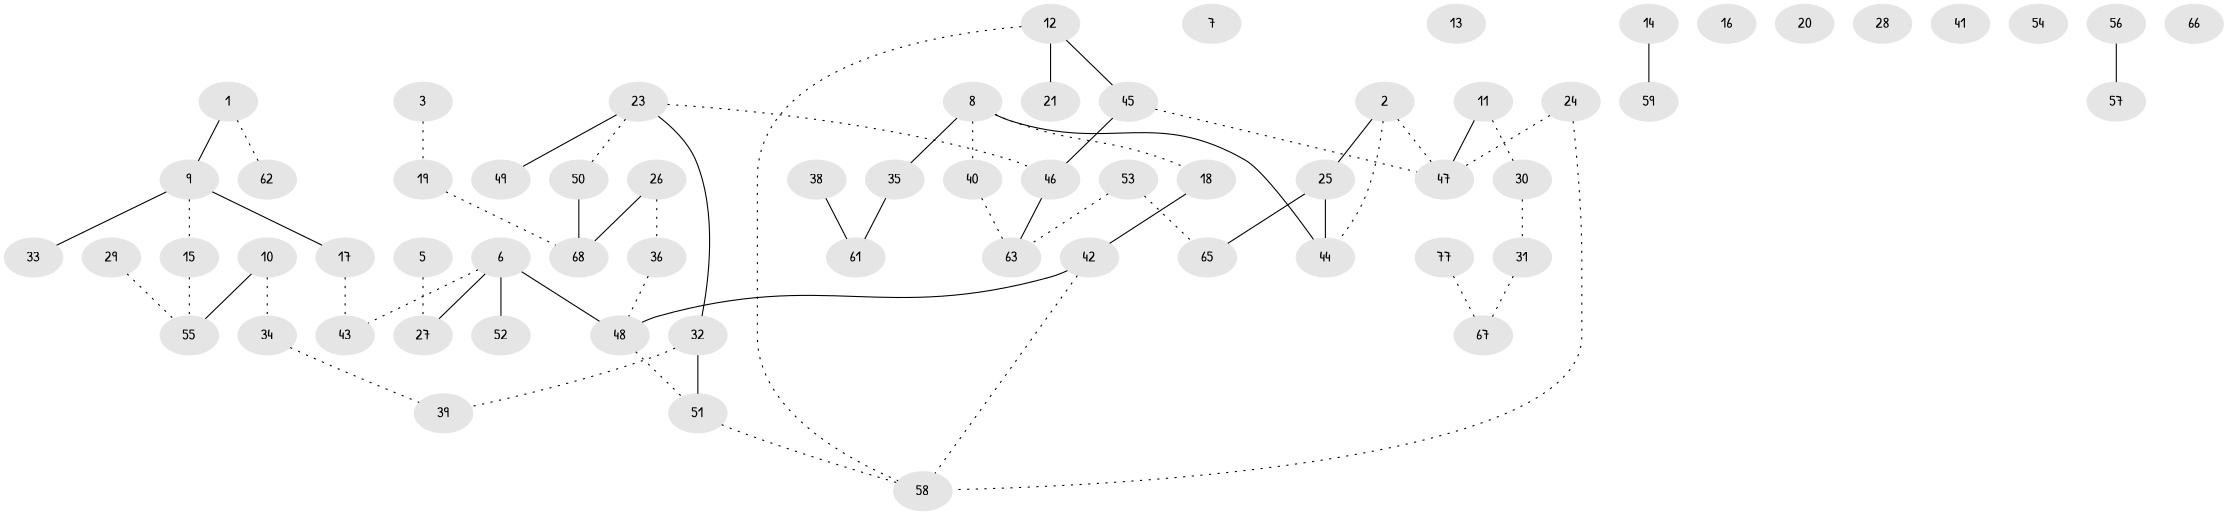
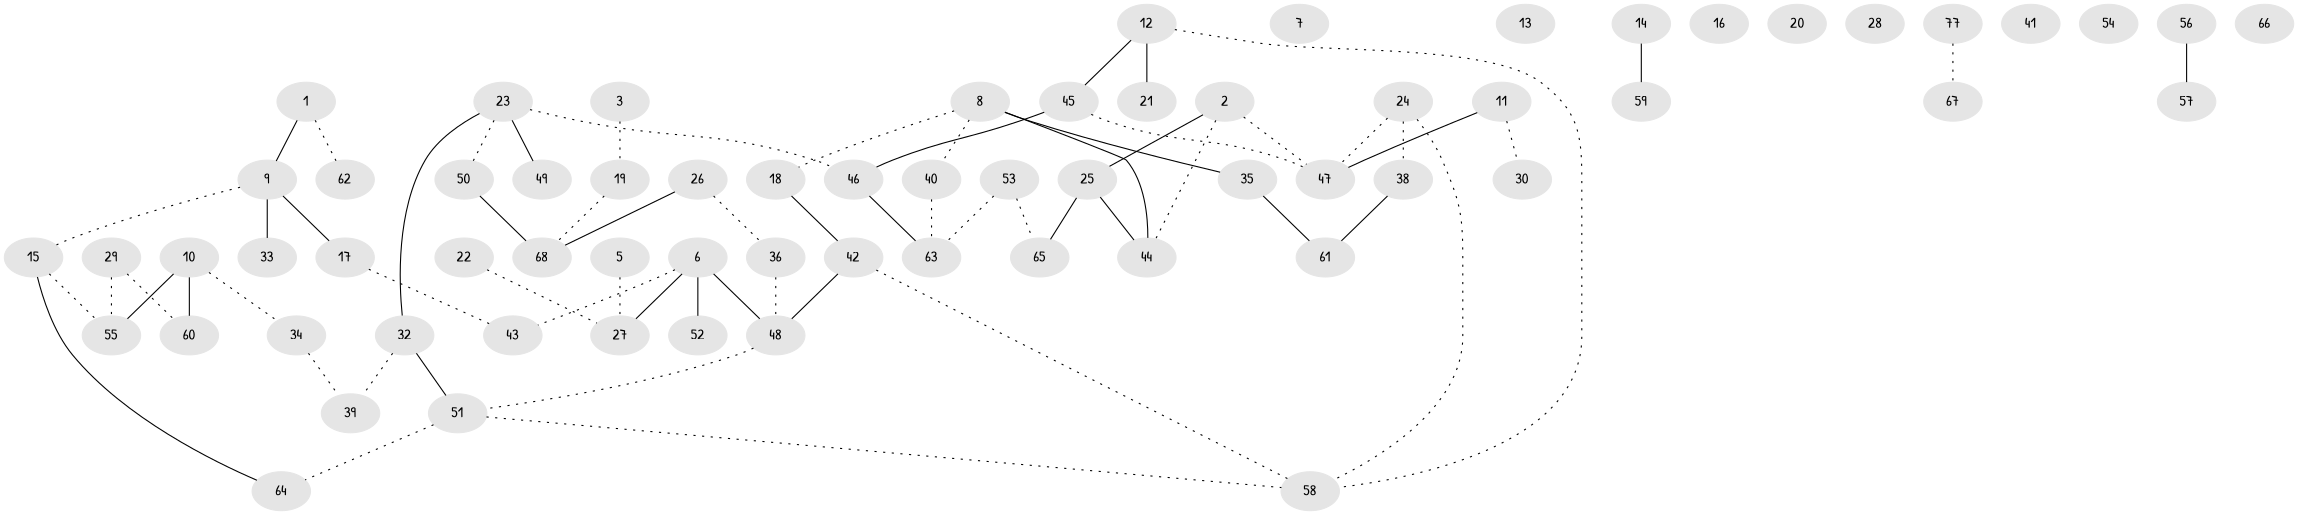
none -> (1403, 136)
none -> (464, 258)
(1522, 258) -> none
none -> (189, 335)
none -> (281, 491)
